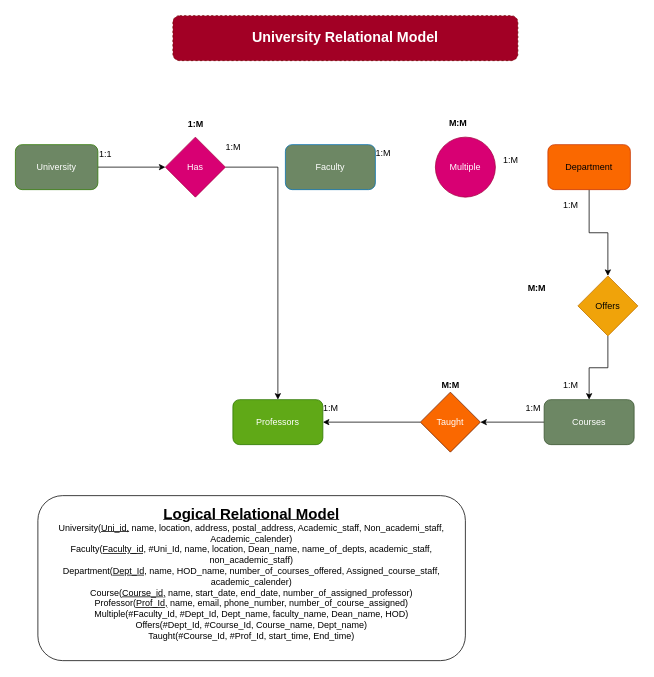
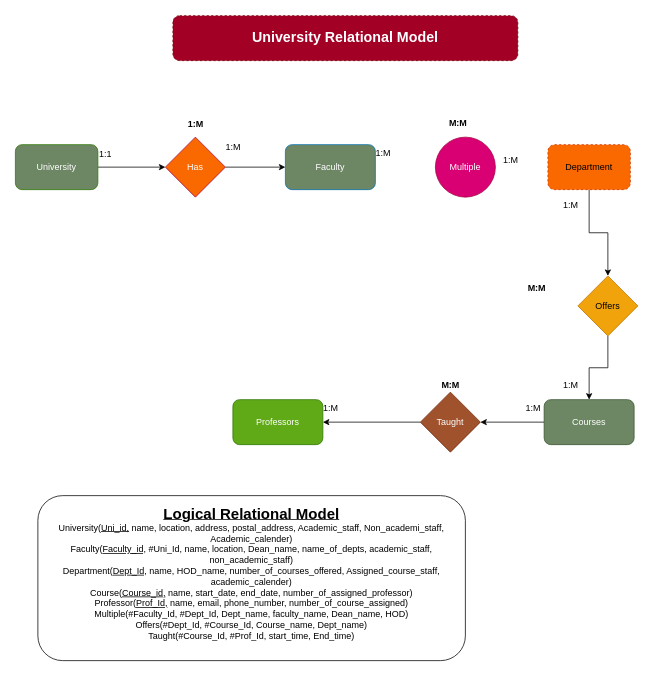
(195, 167) -> (195, 167)
(589, 167) -> (589, 167)
(278, 168) -> (279, 167)
(450, 422) -> (450, 422)
